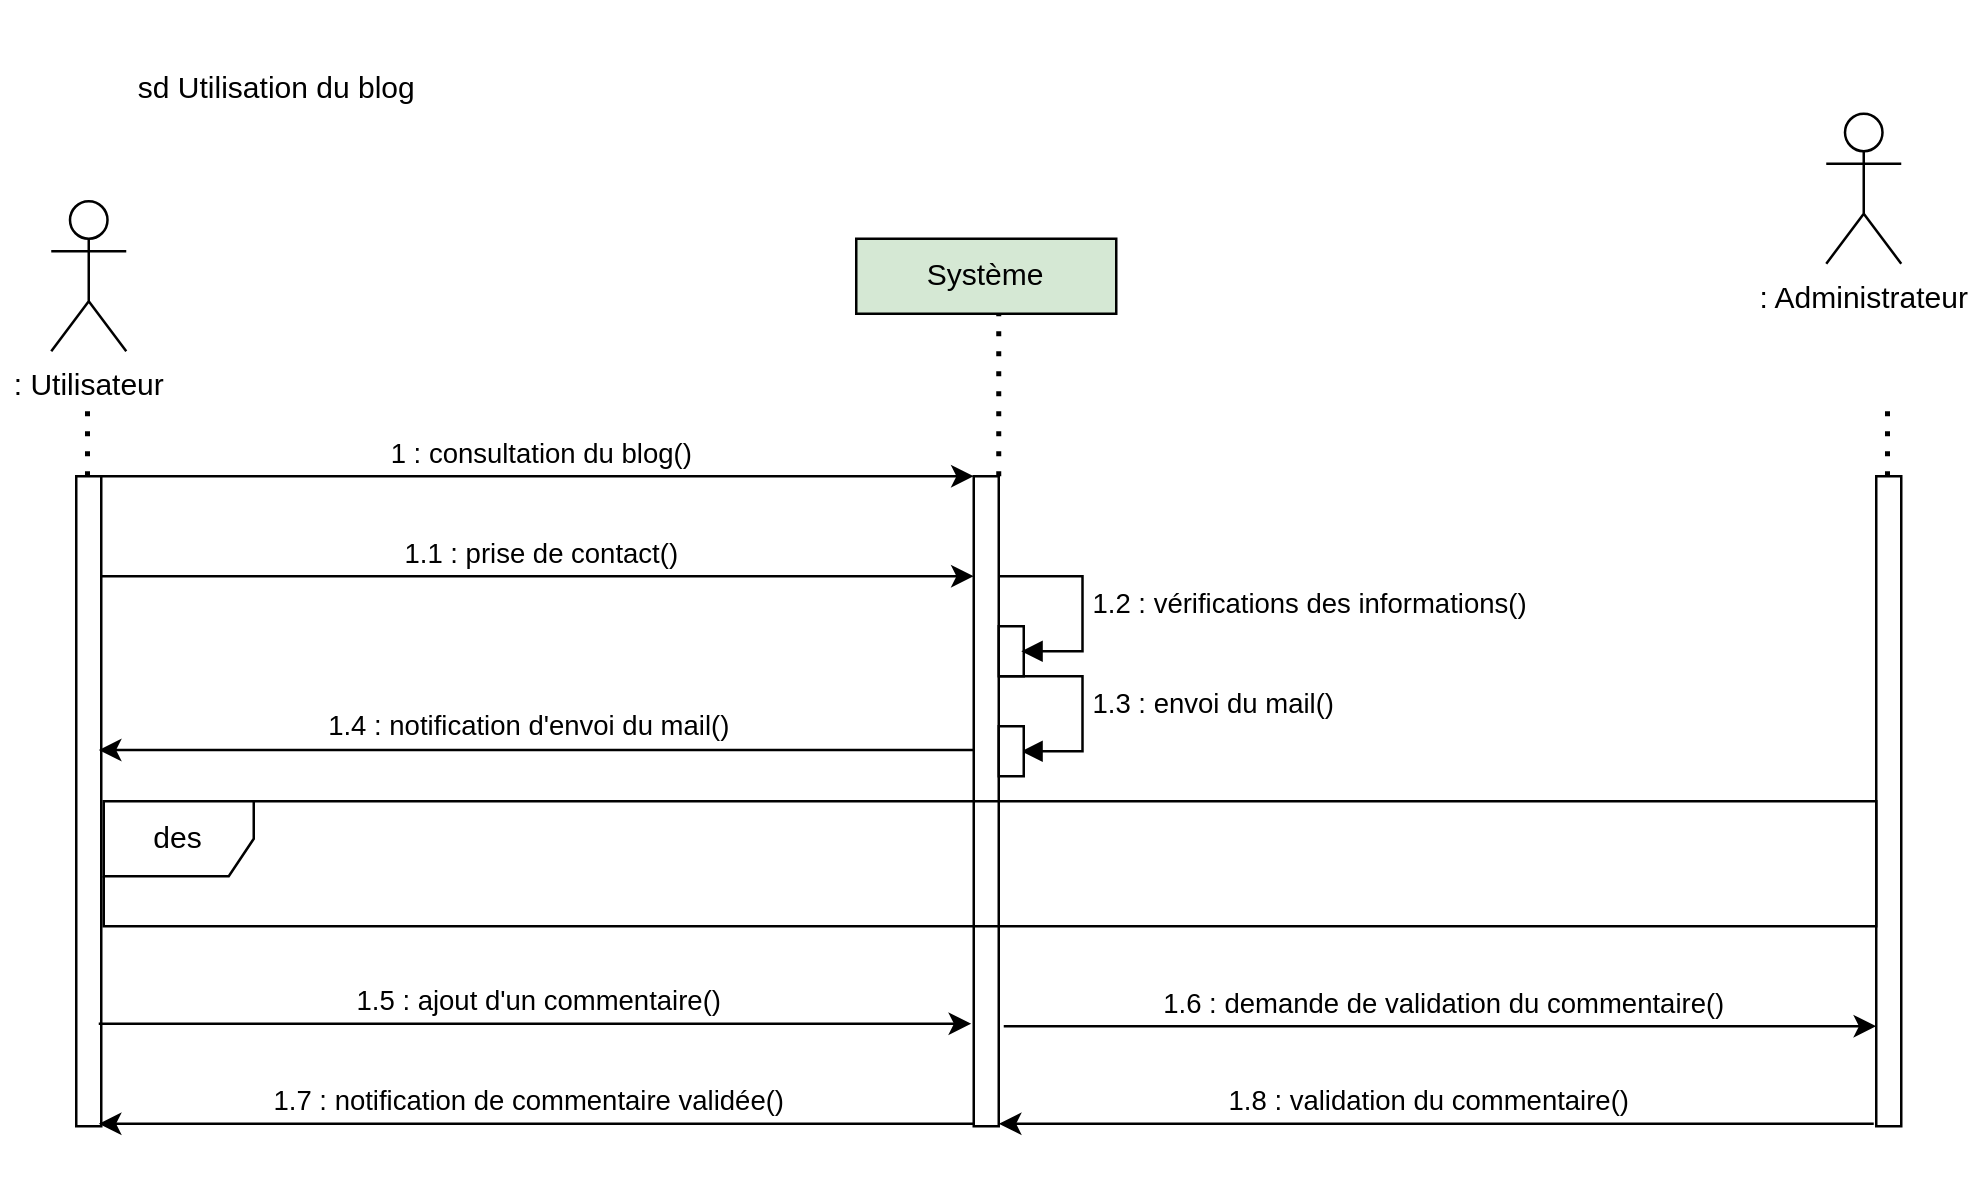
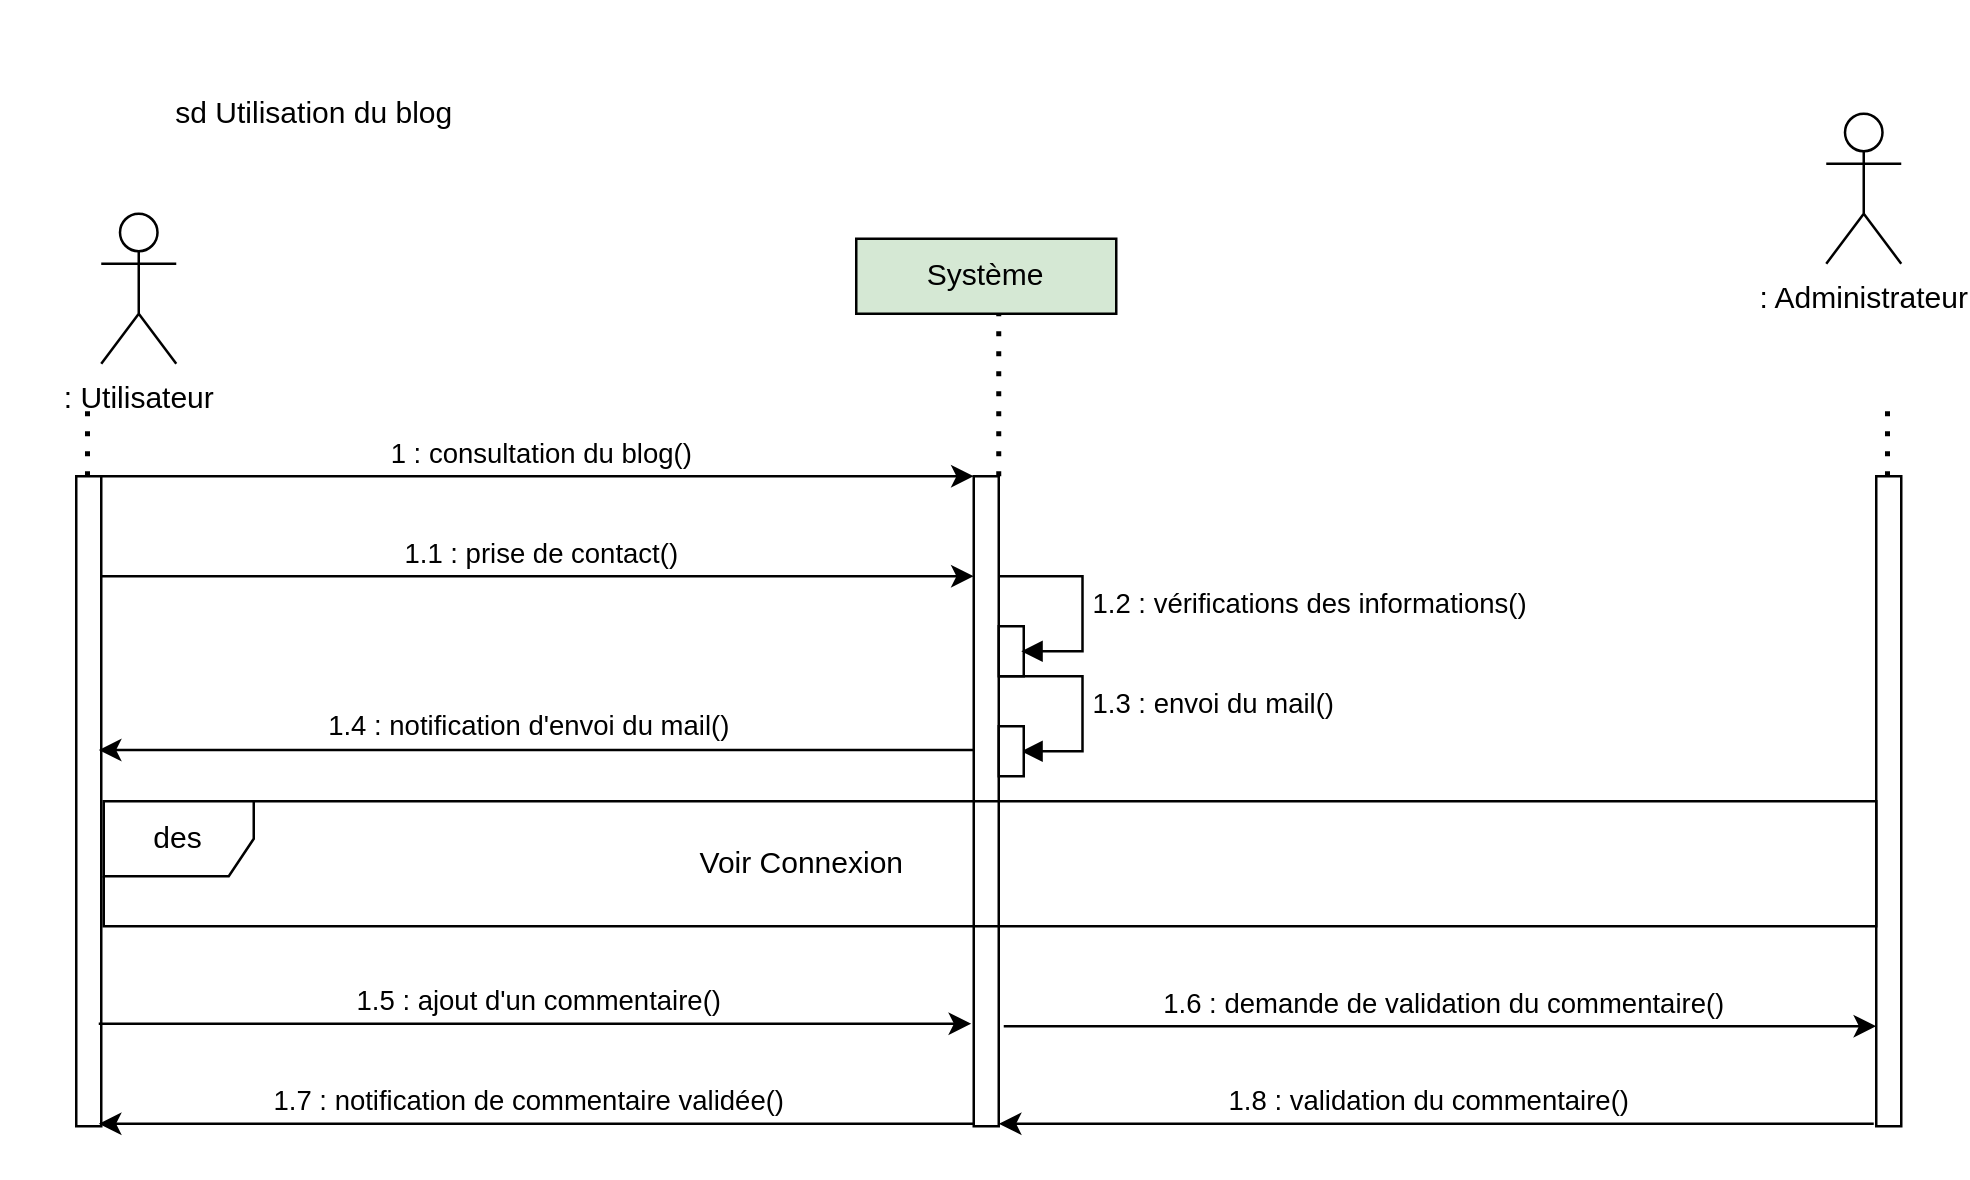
(276, 89) -> (314, 114)
(89, 276) -> (139, 289)
none -> (801, 864)
